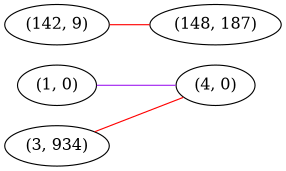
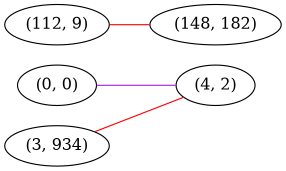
(57, 25) -> (57, 25)
(216, 25) -> (216, 25)
(57, 85) -> (57, 85)
(216, 85) -> (216, 85)
